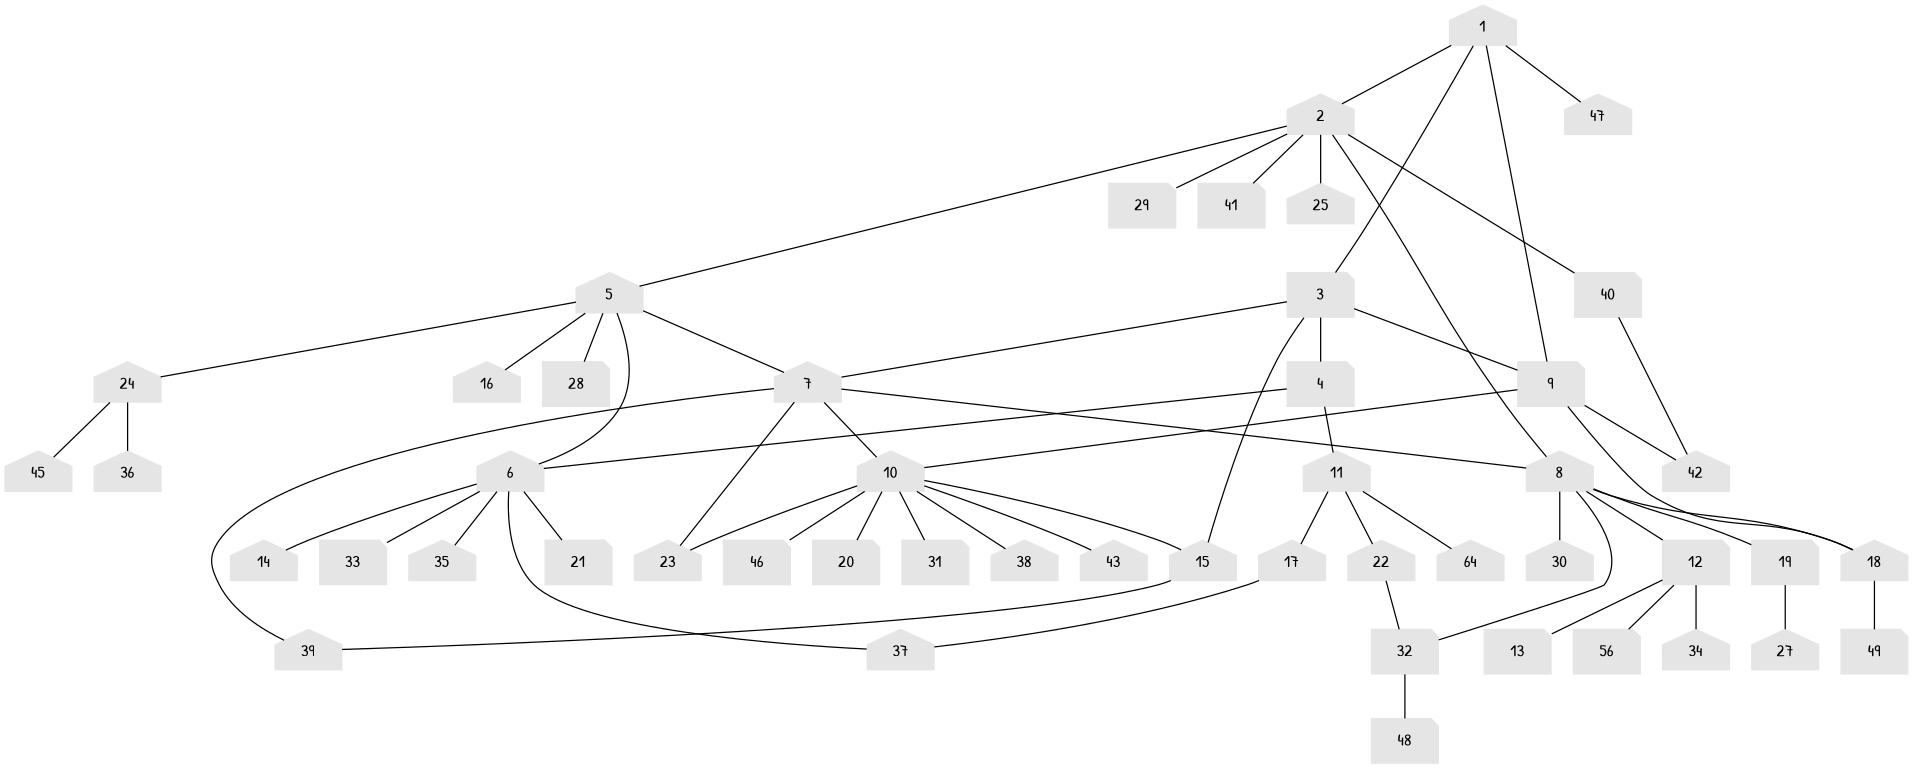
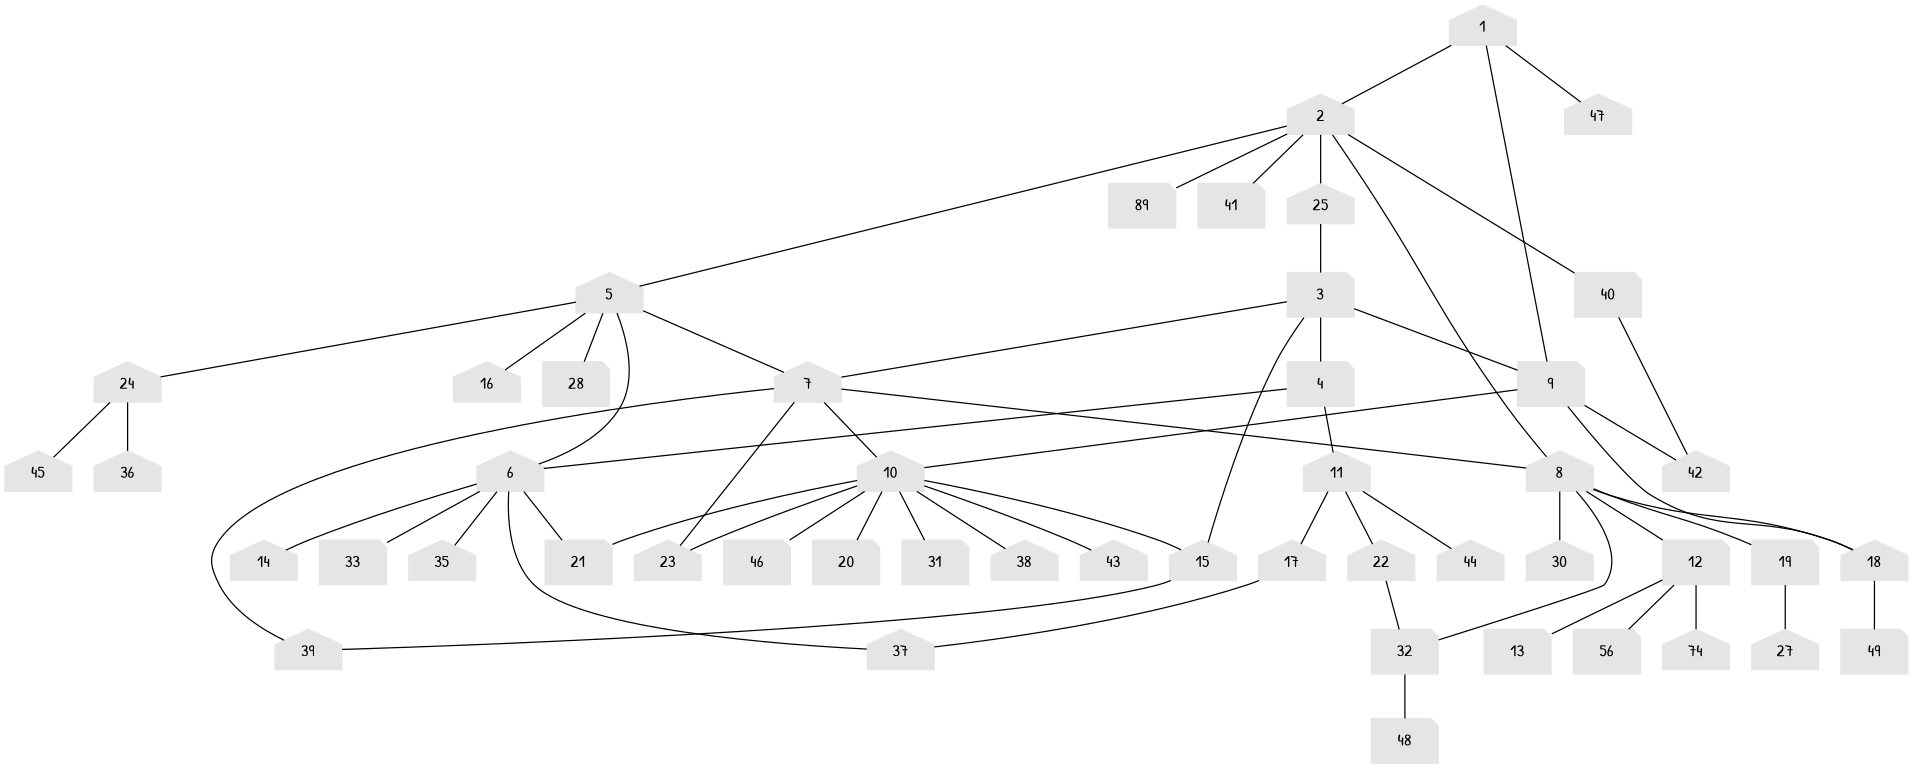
(1407, 161) -> (1321, 248)
(1142, 206) -> (1142, 206)
none -> (733, 508)
(1471, 562) -> (1471, 562)
(1696, 652) -> (1696, 652)
